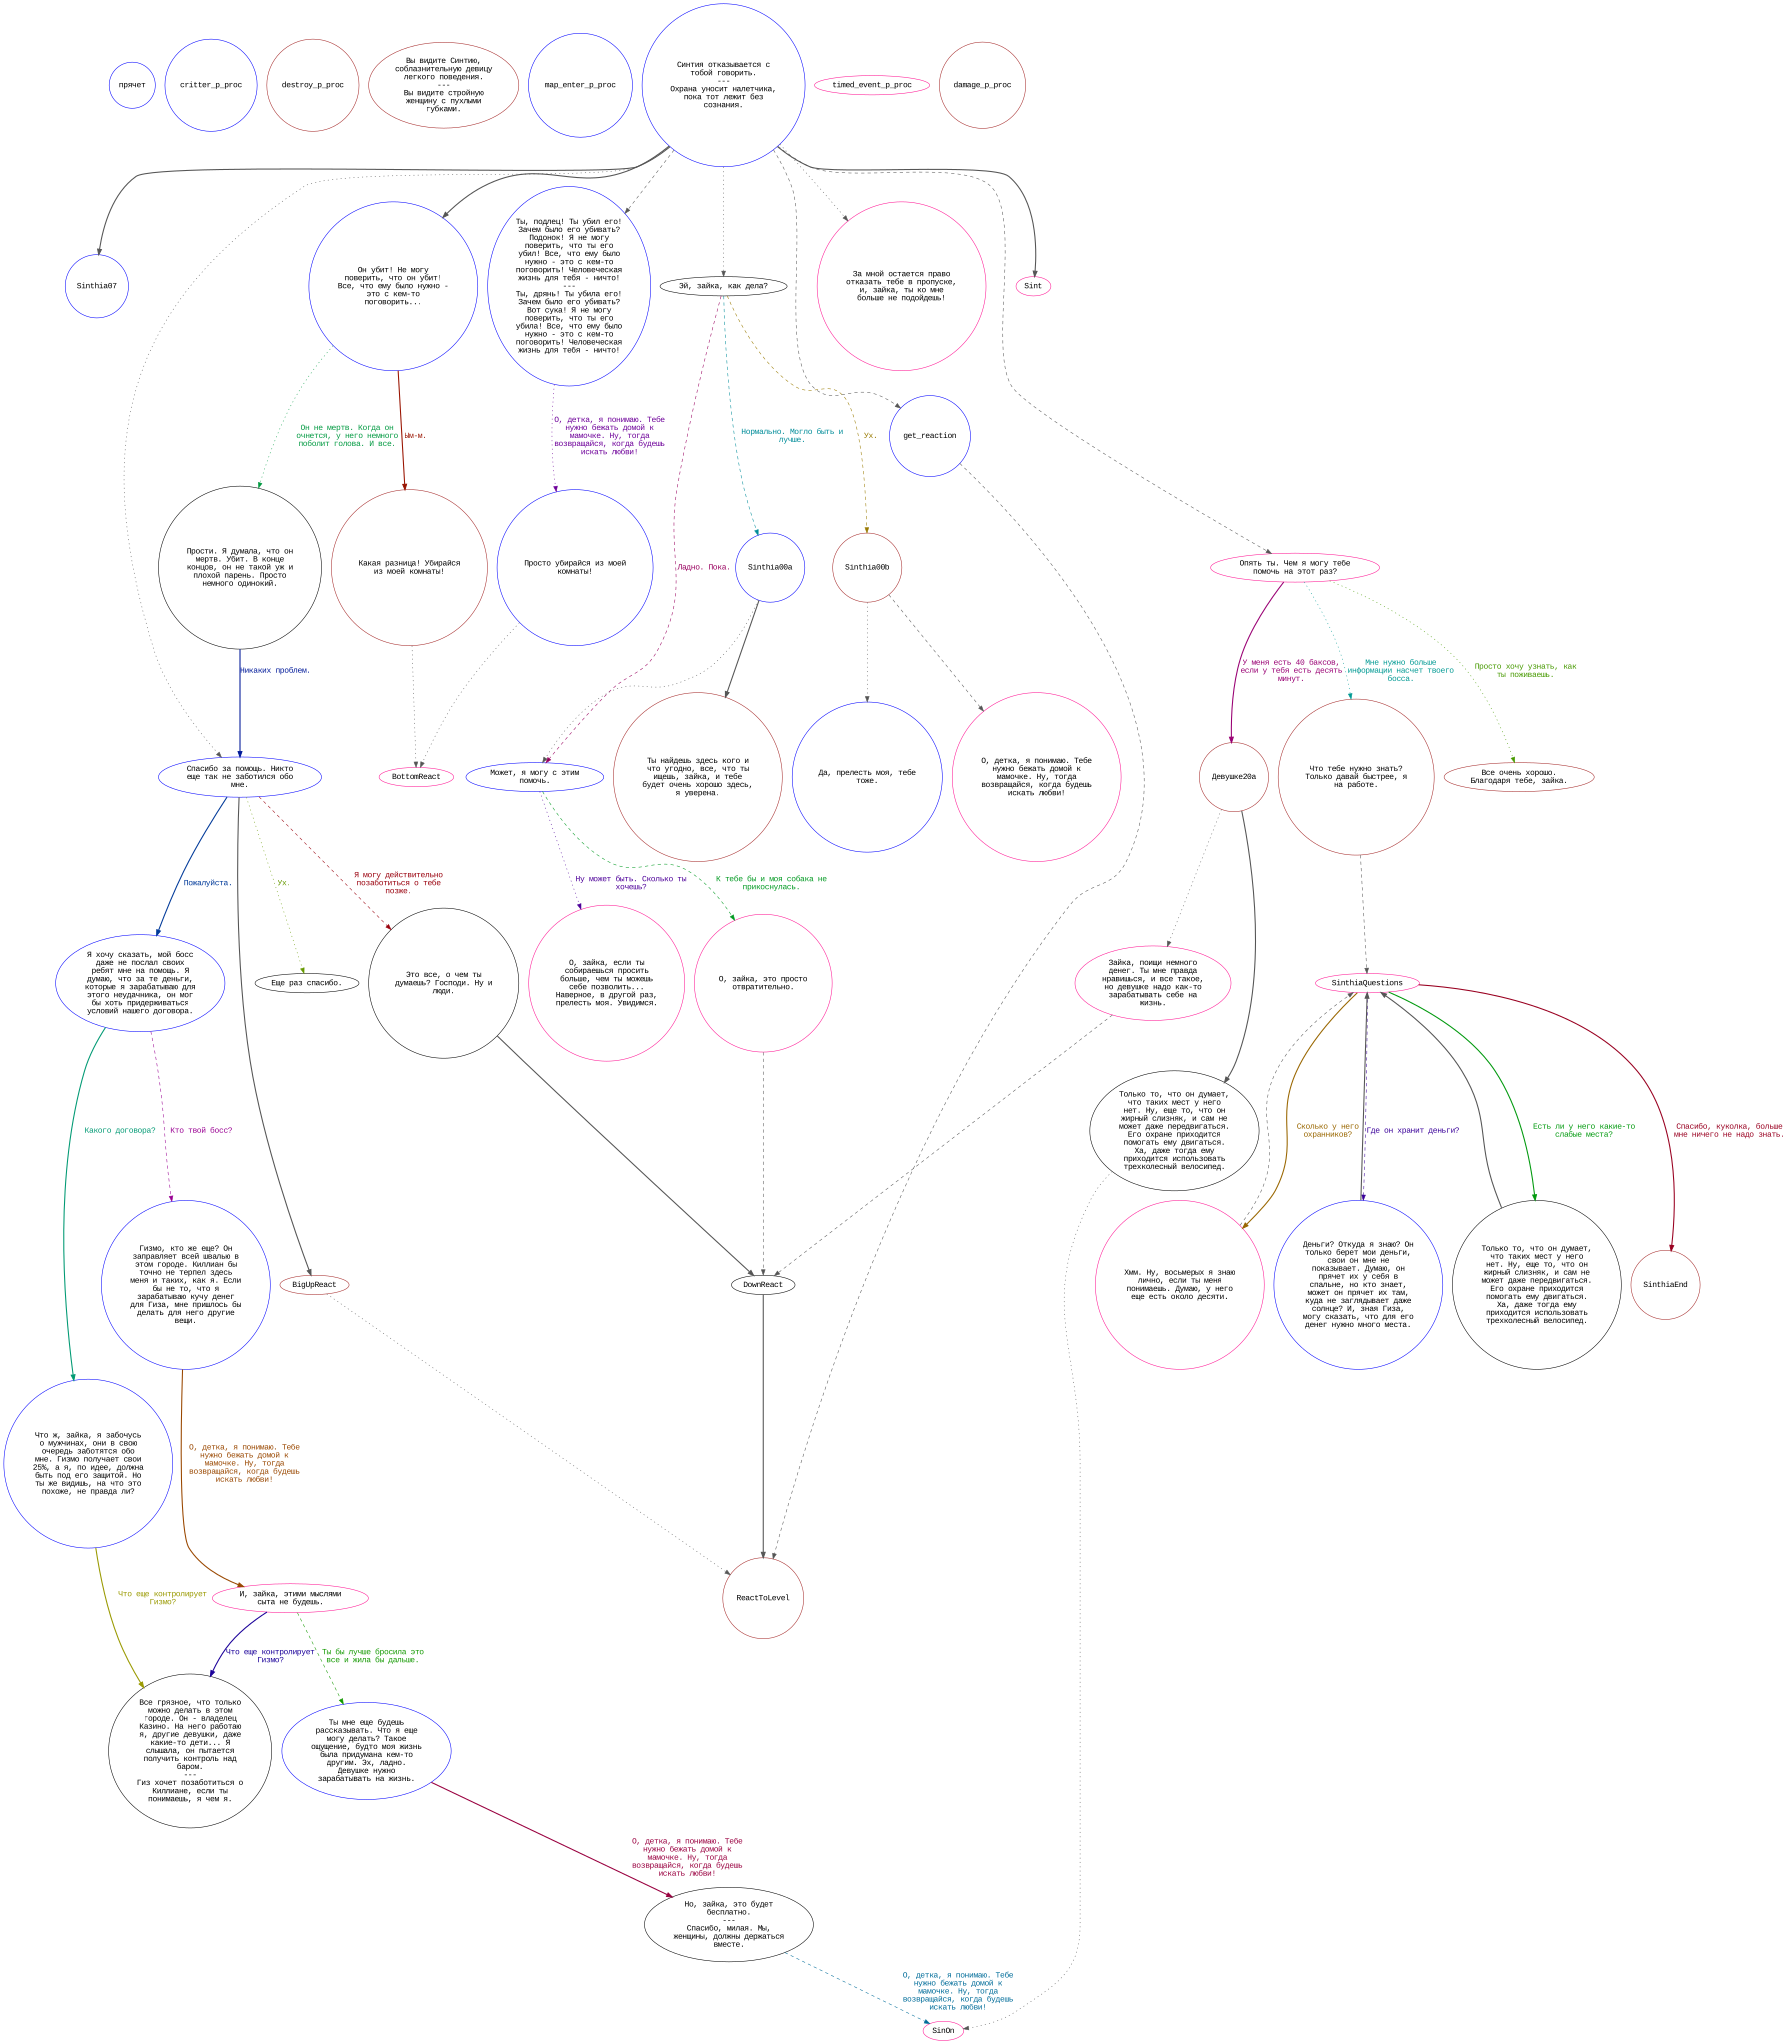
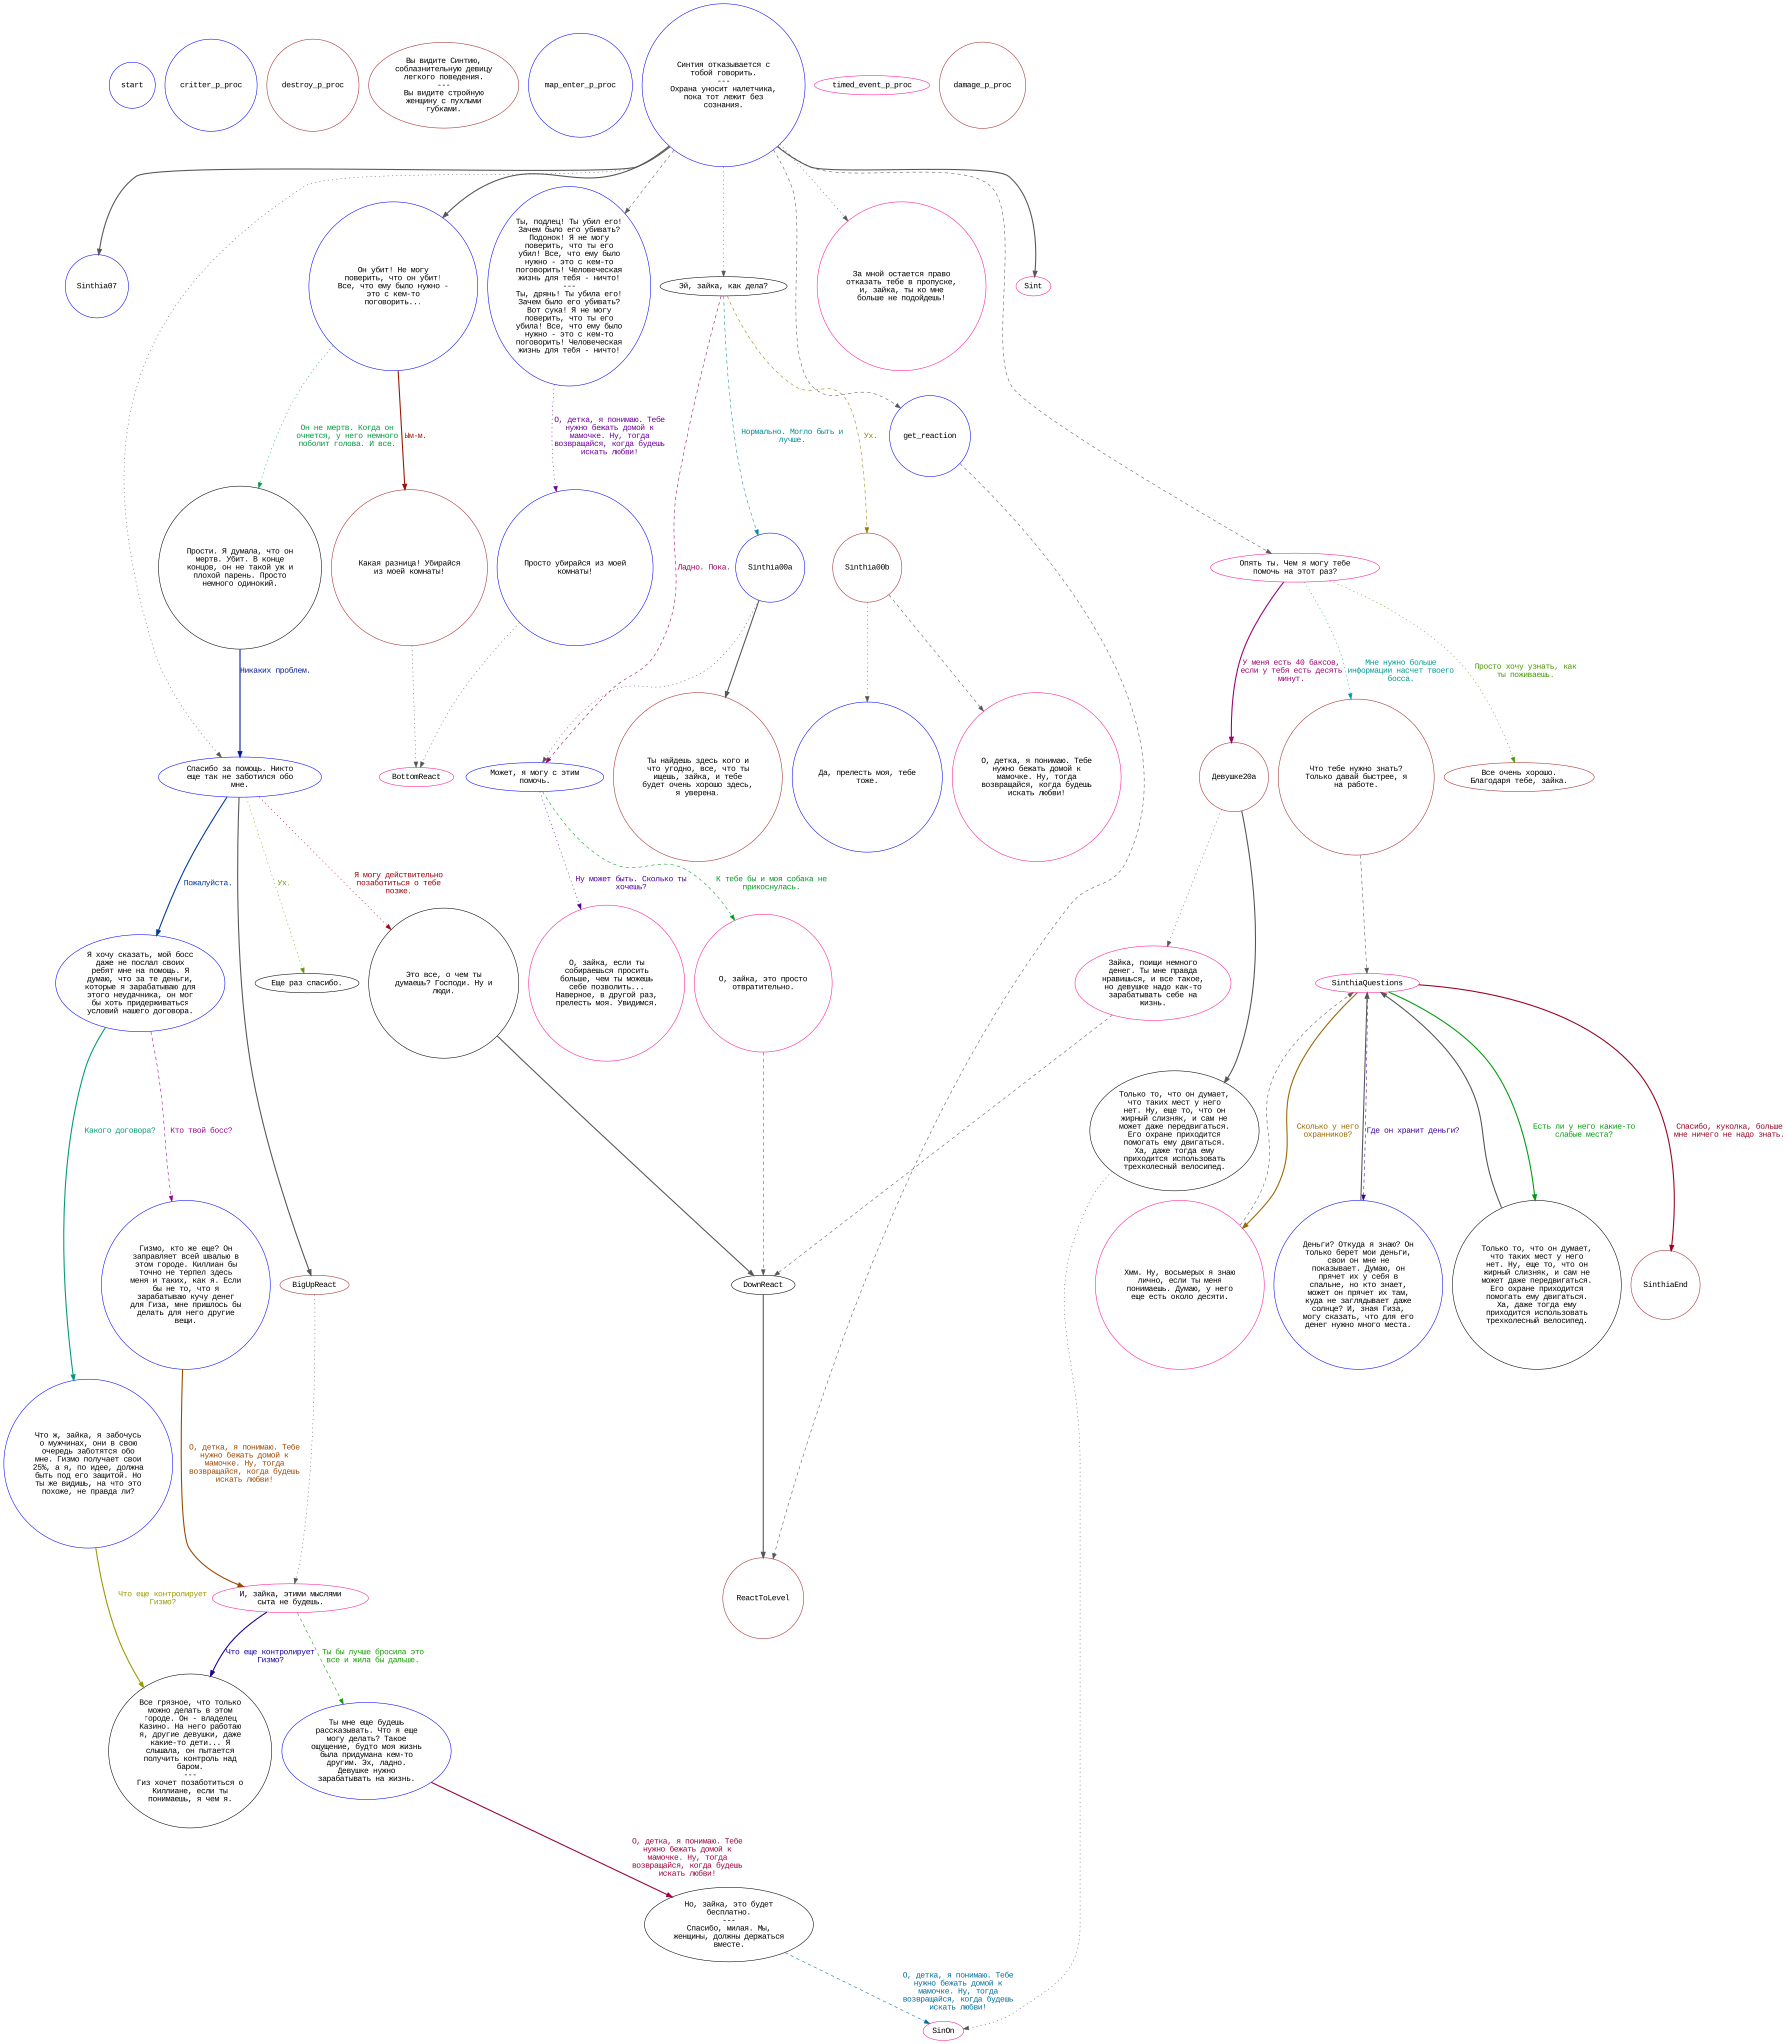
(132, 85) -> (132, 85)
(323, 861) -> (323, 861)
(526, 1433) -> (312, 1437)
